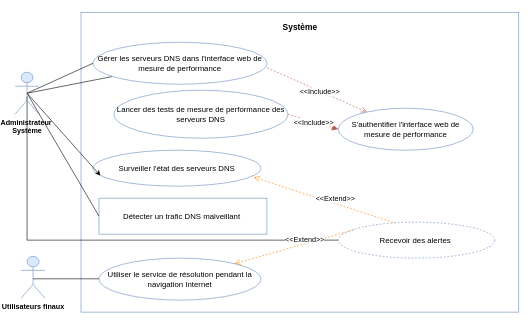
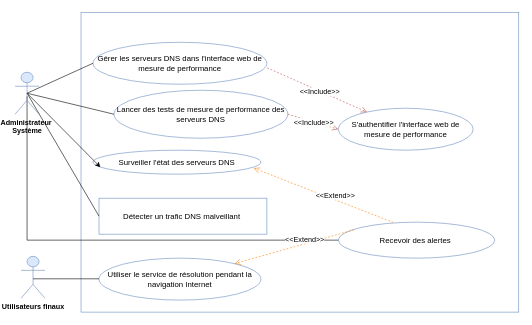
(300, 27) -> none
(70, 85) -> (73, 104)
(330, 127) -> (333, 128)
(177, 168) -> (177, 162)
(416, 240) -> (416, 240)
